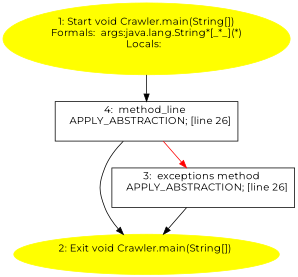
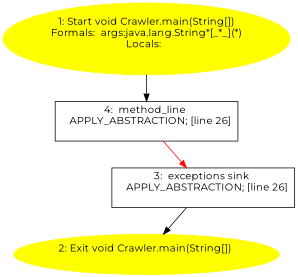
(100, 184) -> none
(203, 188) -> (203, 188)
